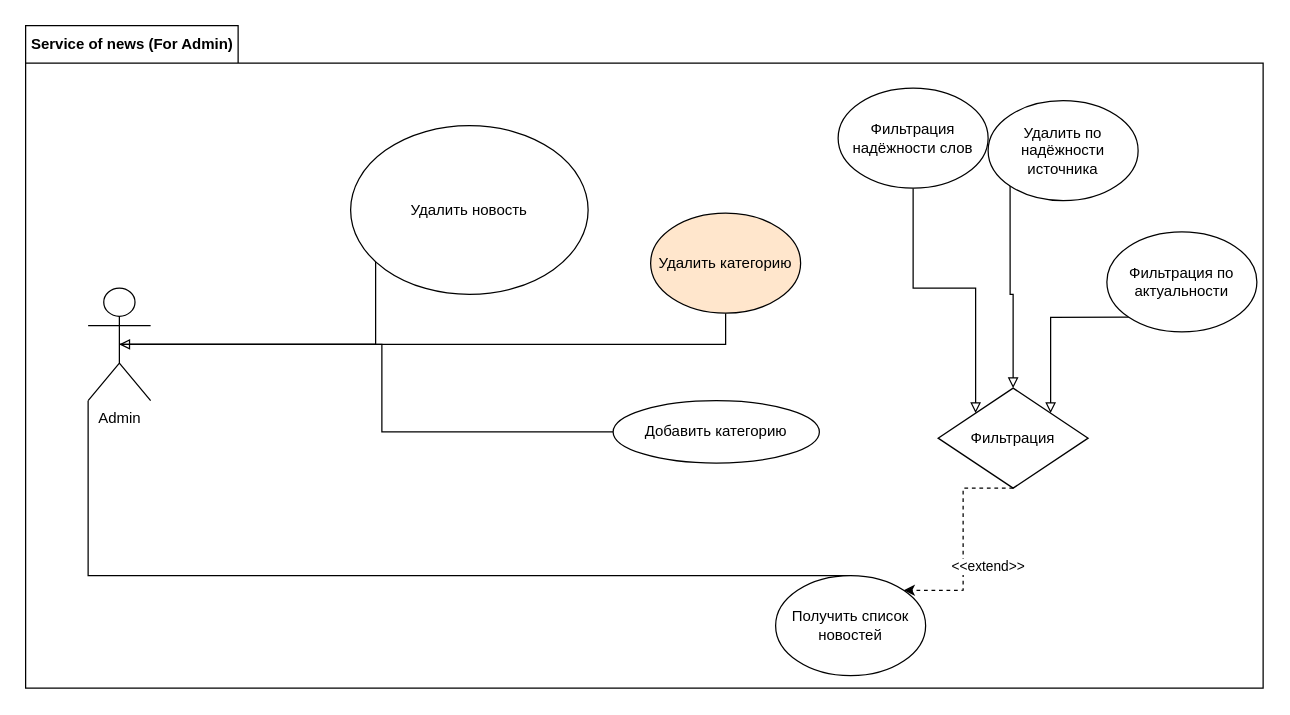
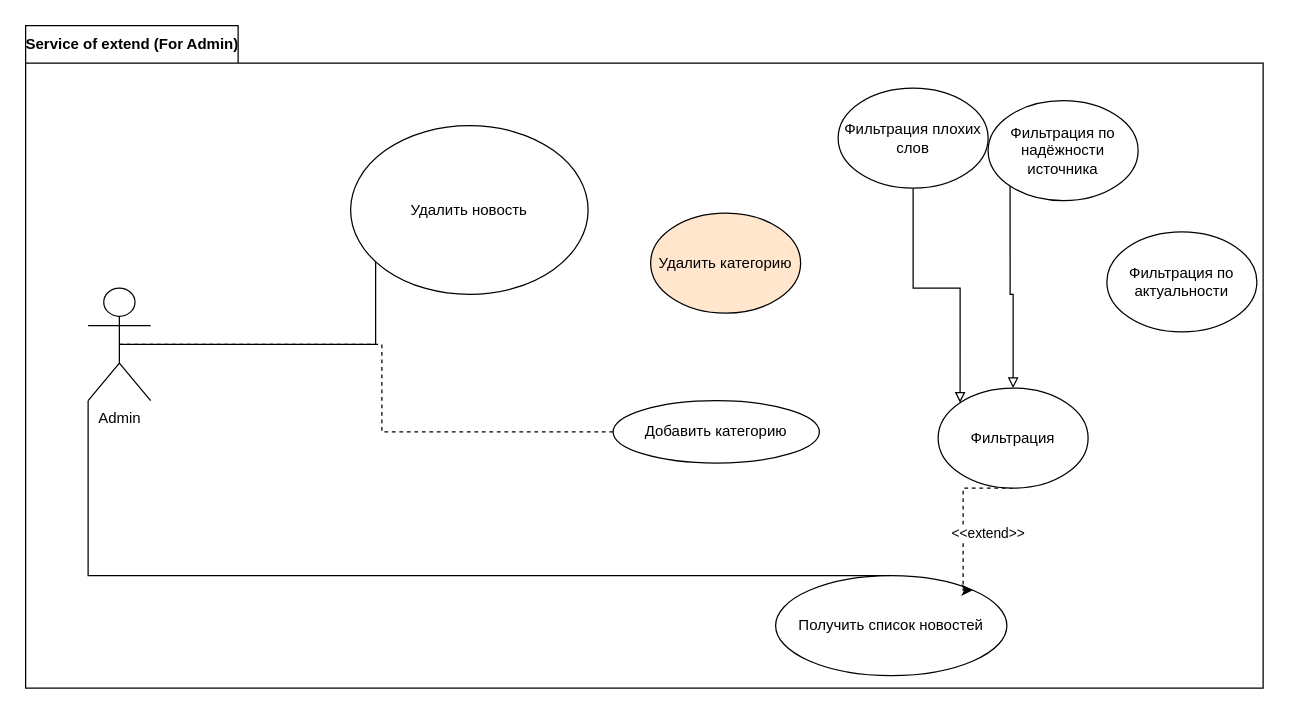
(133, 44) -> (133, 44)
(913, 138) -> (913, 138)
(1063, 151) -> (1063, 151)
(1051, 320) -> none
(376, 342) -> (376, 342)
(571, 344) -> none
(454, 432) -> (454, 432)
(1013, 438) -> (1013, 438)
(851, 626) -> (891, 626)
